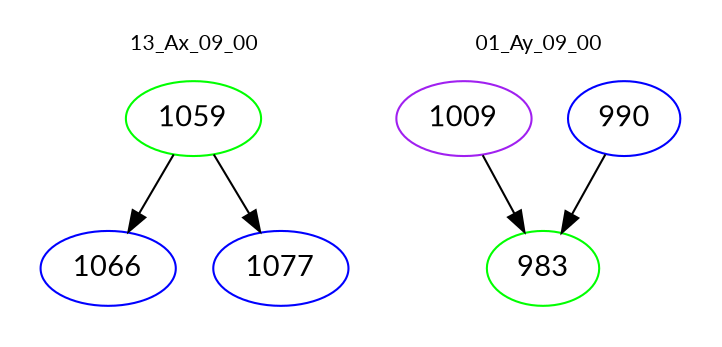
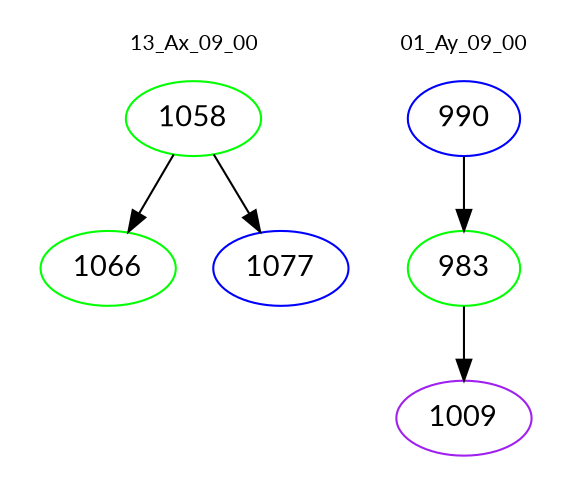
(193, 119) -> (193, 119)
(499, 184) -> (464, 333)
(108, 268) -> (108, 268)
